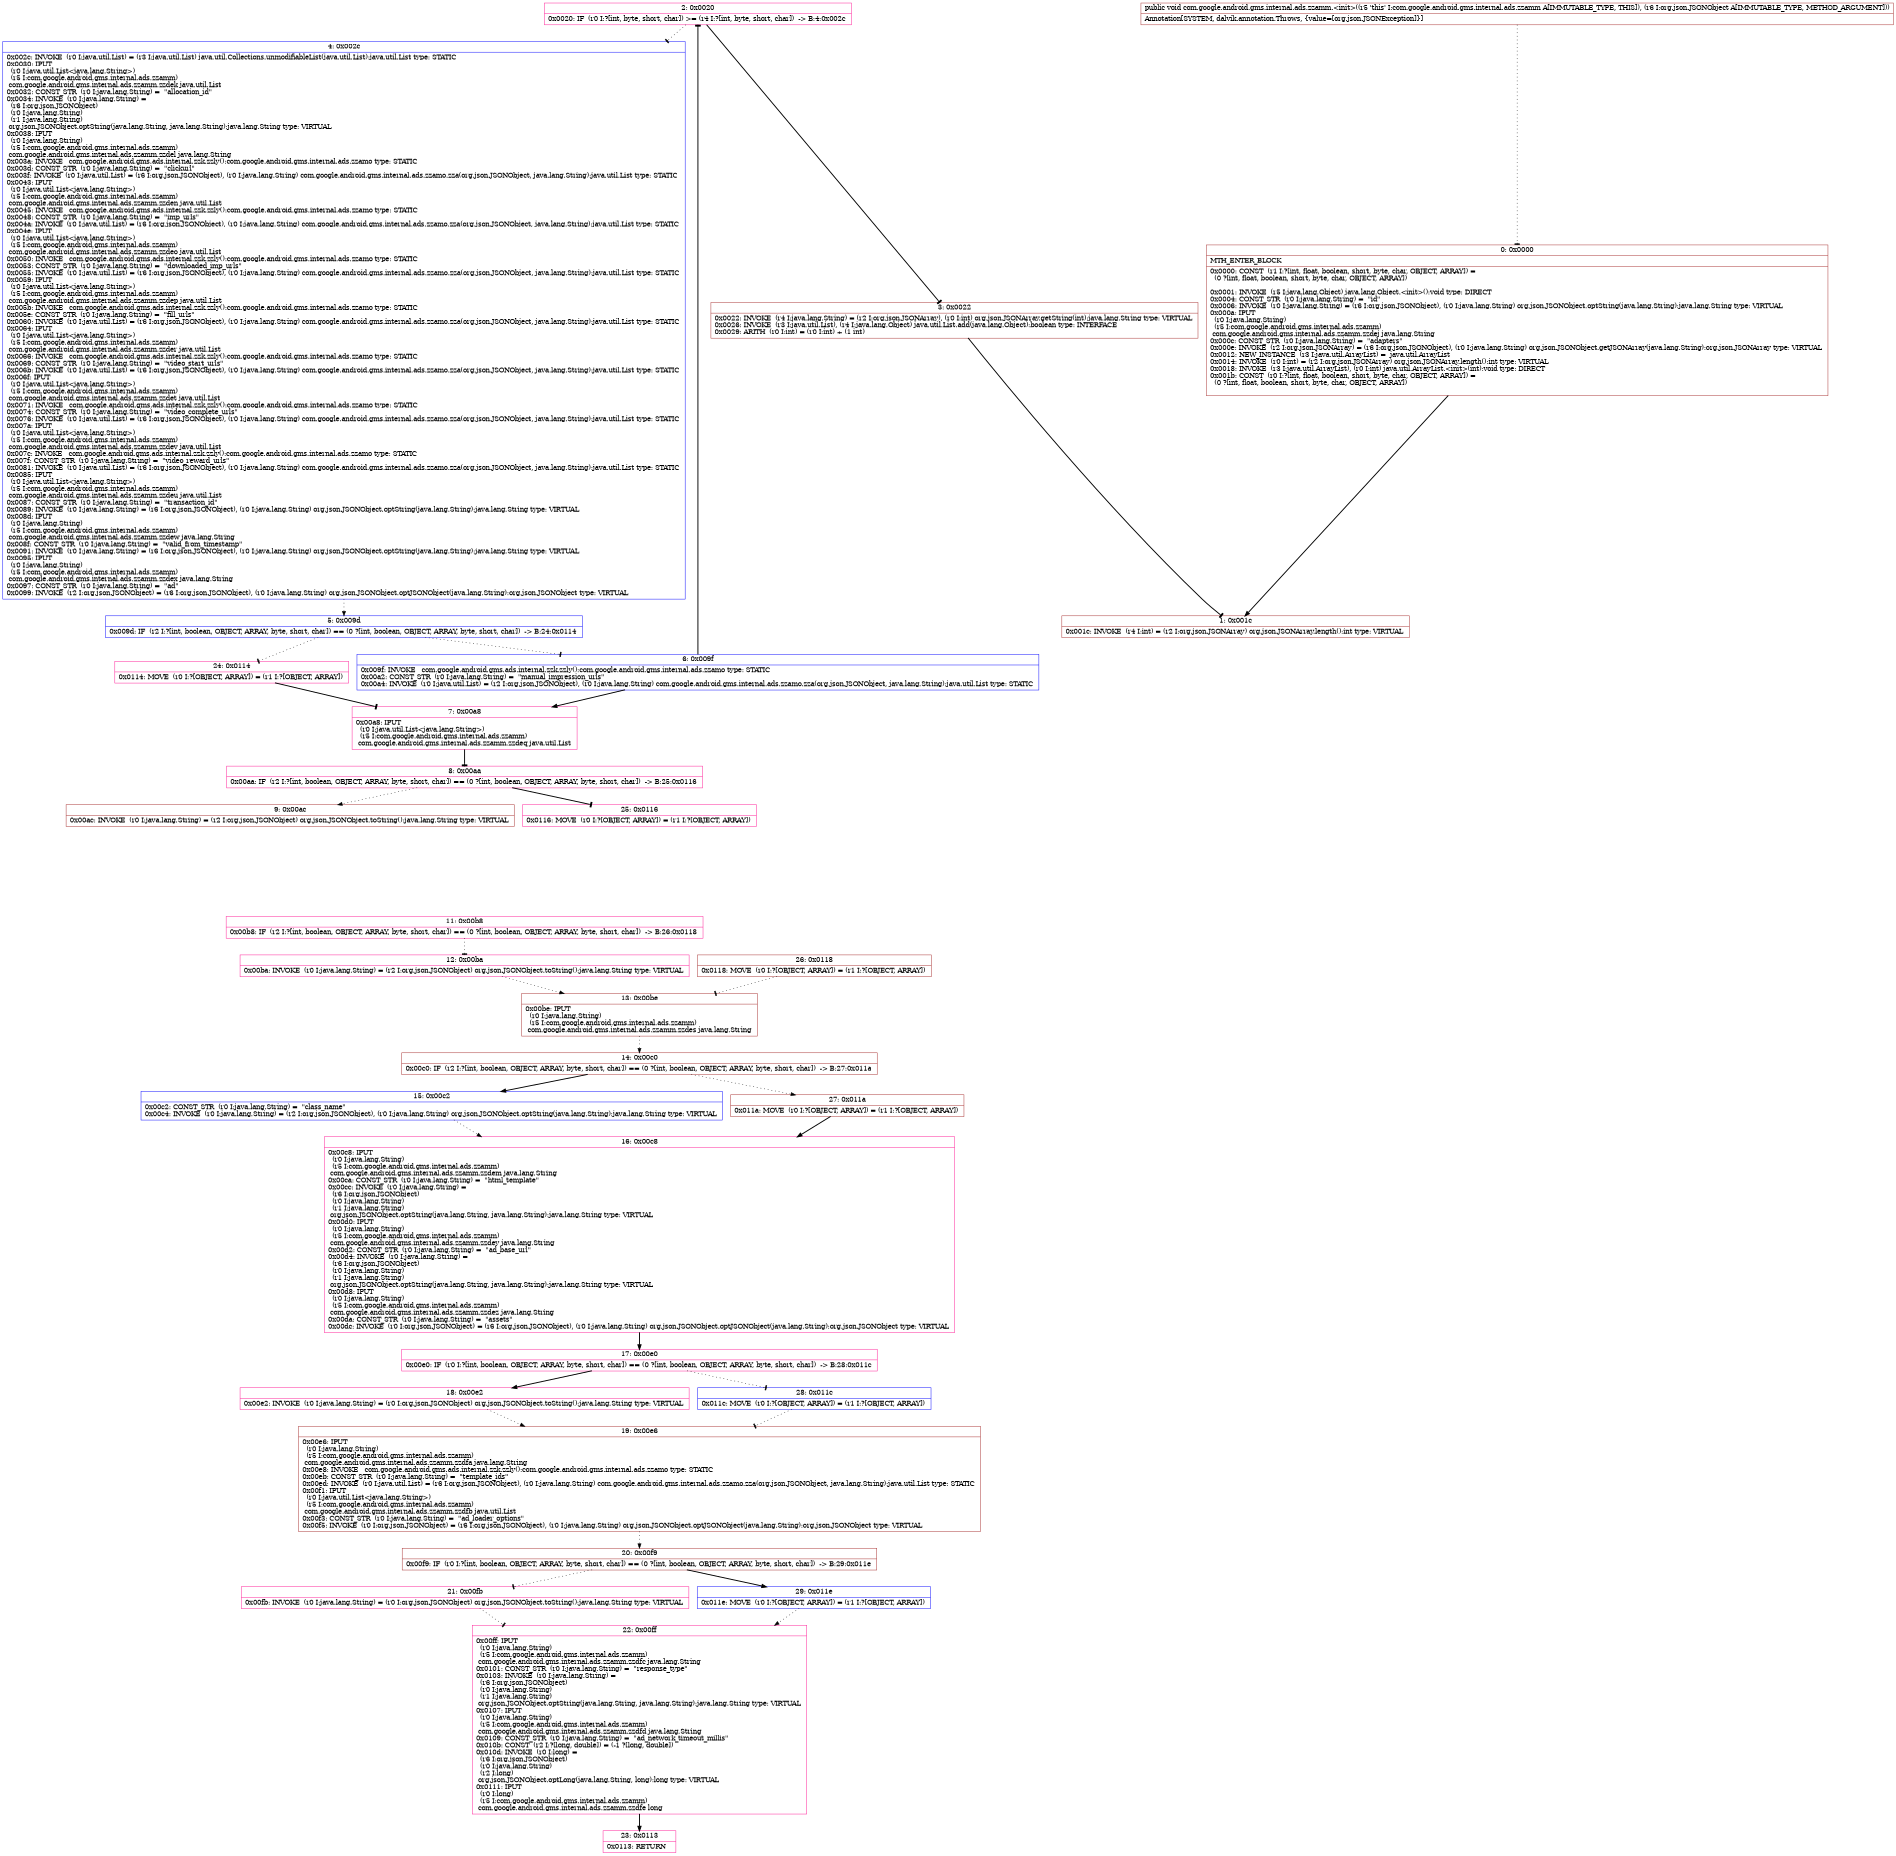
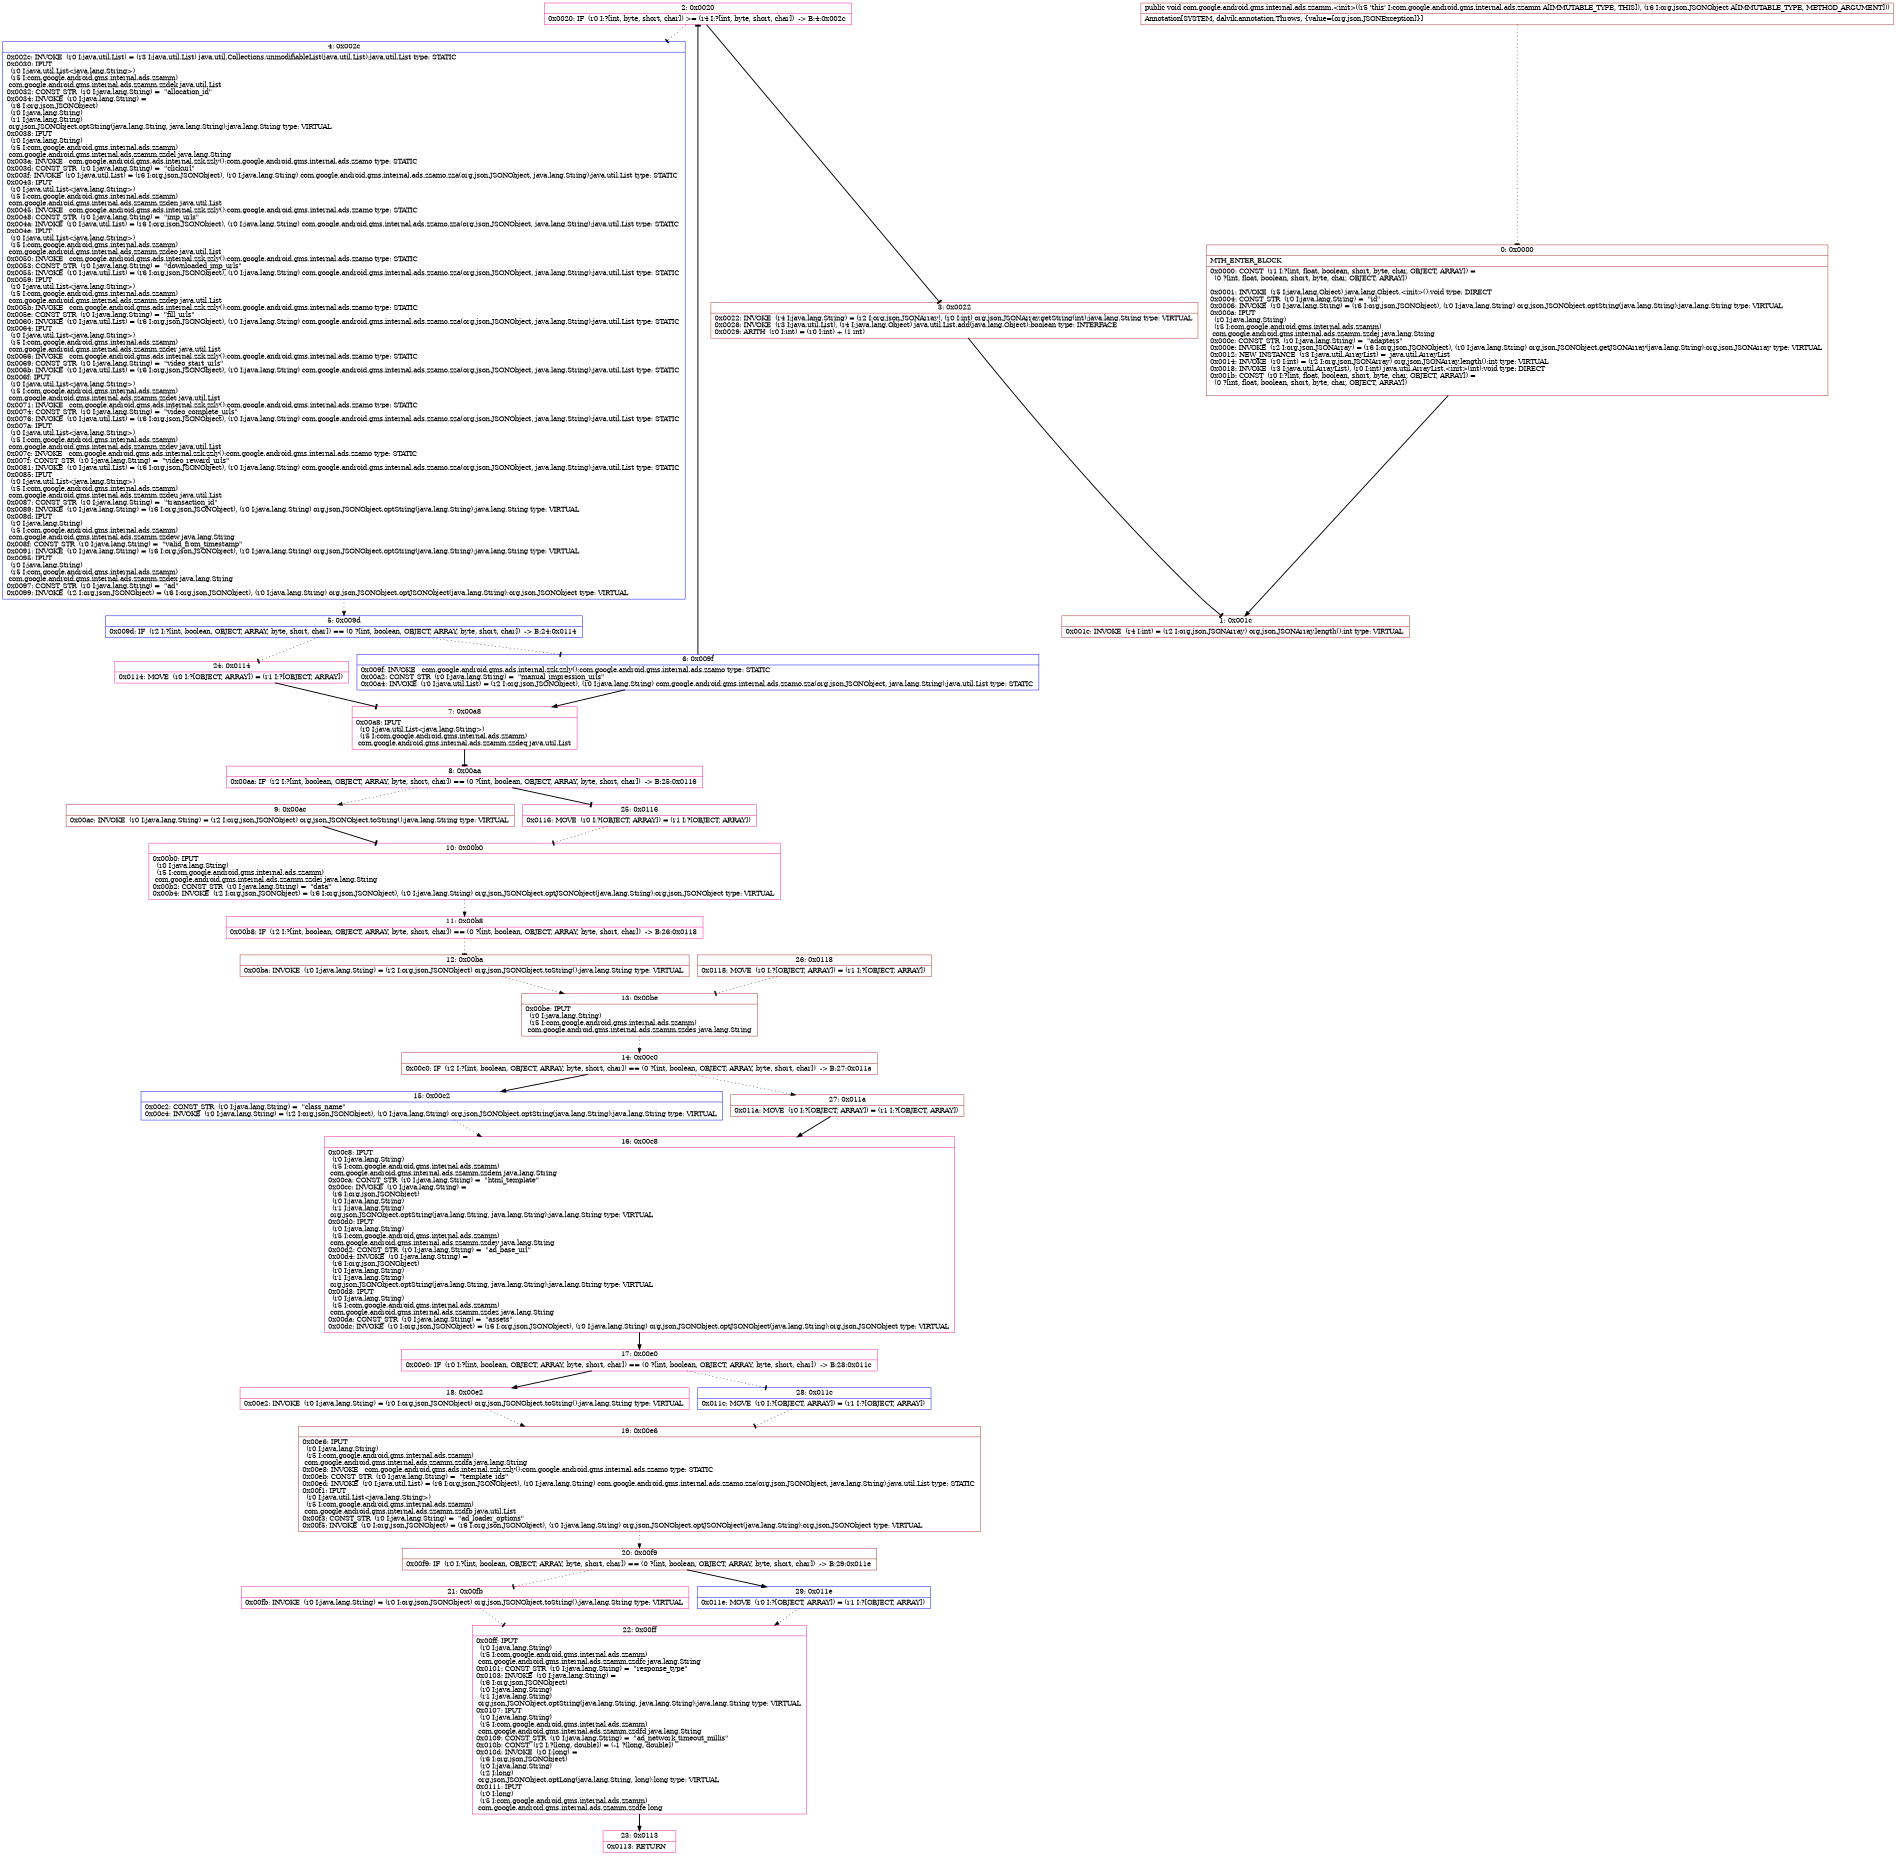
none -> (465, 871)
(465, 966) -> (465, 966)
